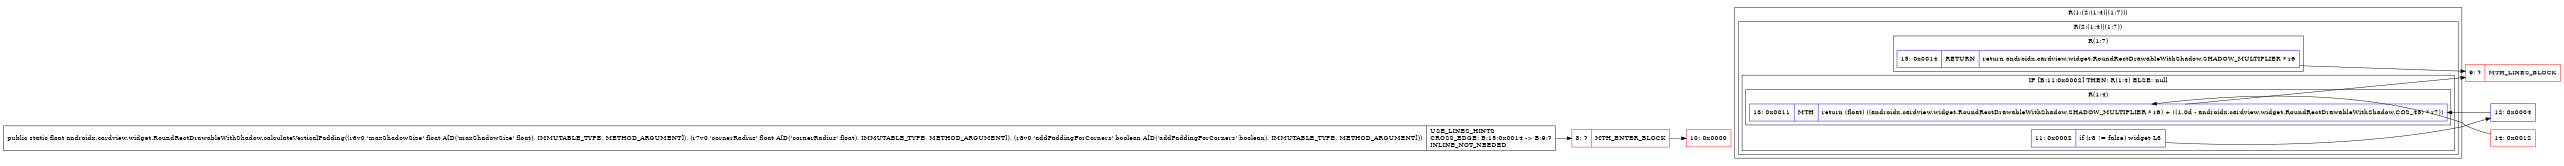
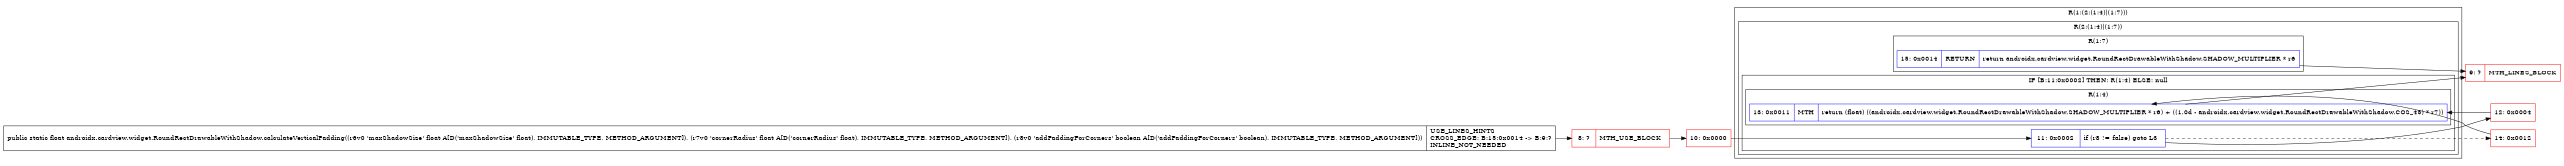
(2513, 113) -> (2513, 113)
(1630, 138) -> (1630, 138)
none -> (1879, 138)
(2121, 138) -> (2121, 138)
none -> (2326, 138)
